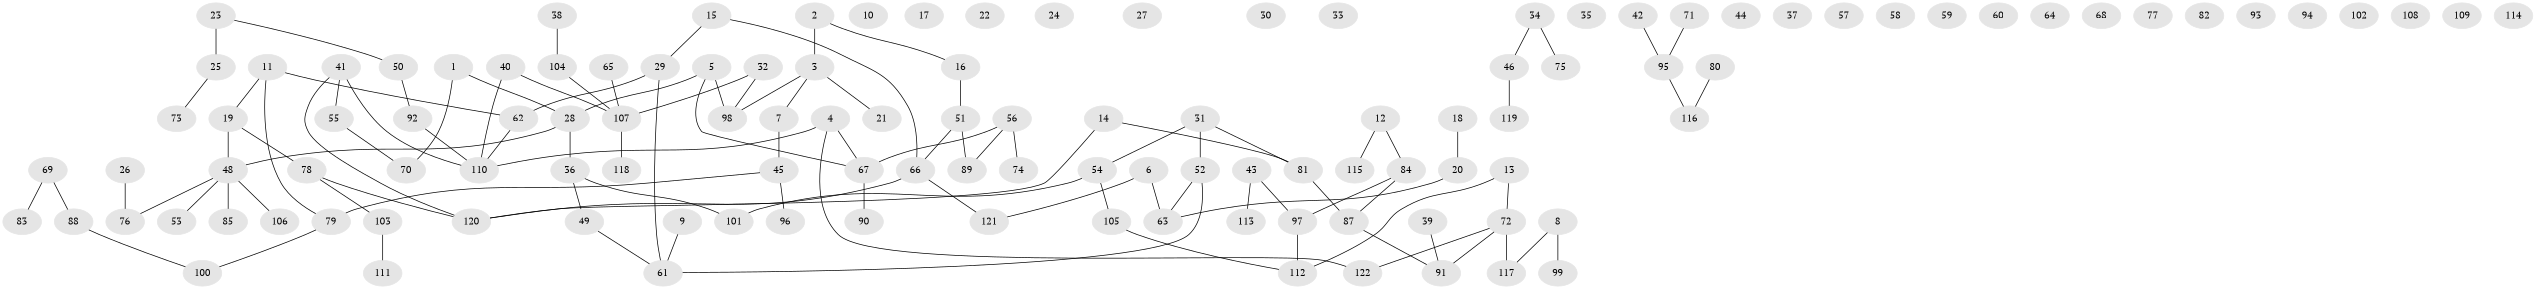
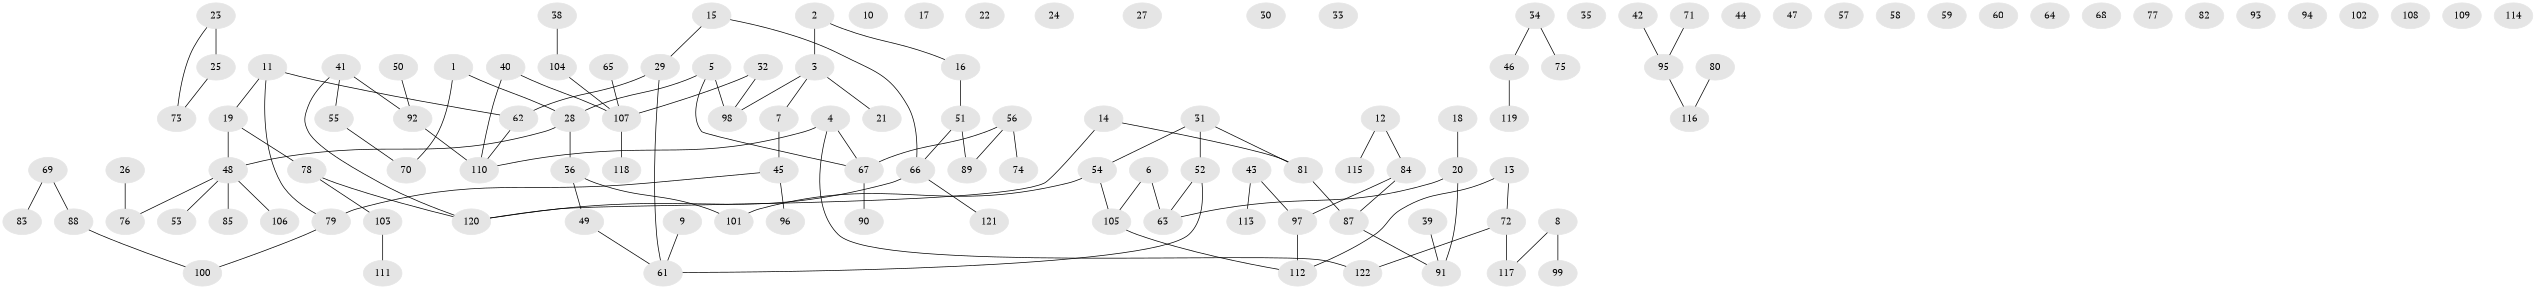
(1792, 16) -> (1792, 16)
(309, 38) -> (187, 64)
(393, 136) -> (368, 87)
(1071, 200) -> (1130, 196)
(1474, 248) -> (1455, 222)
